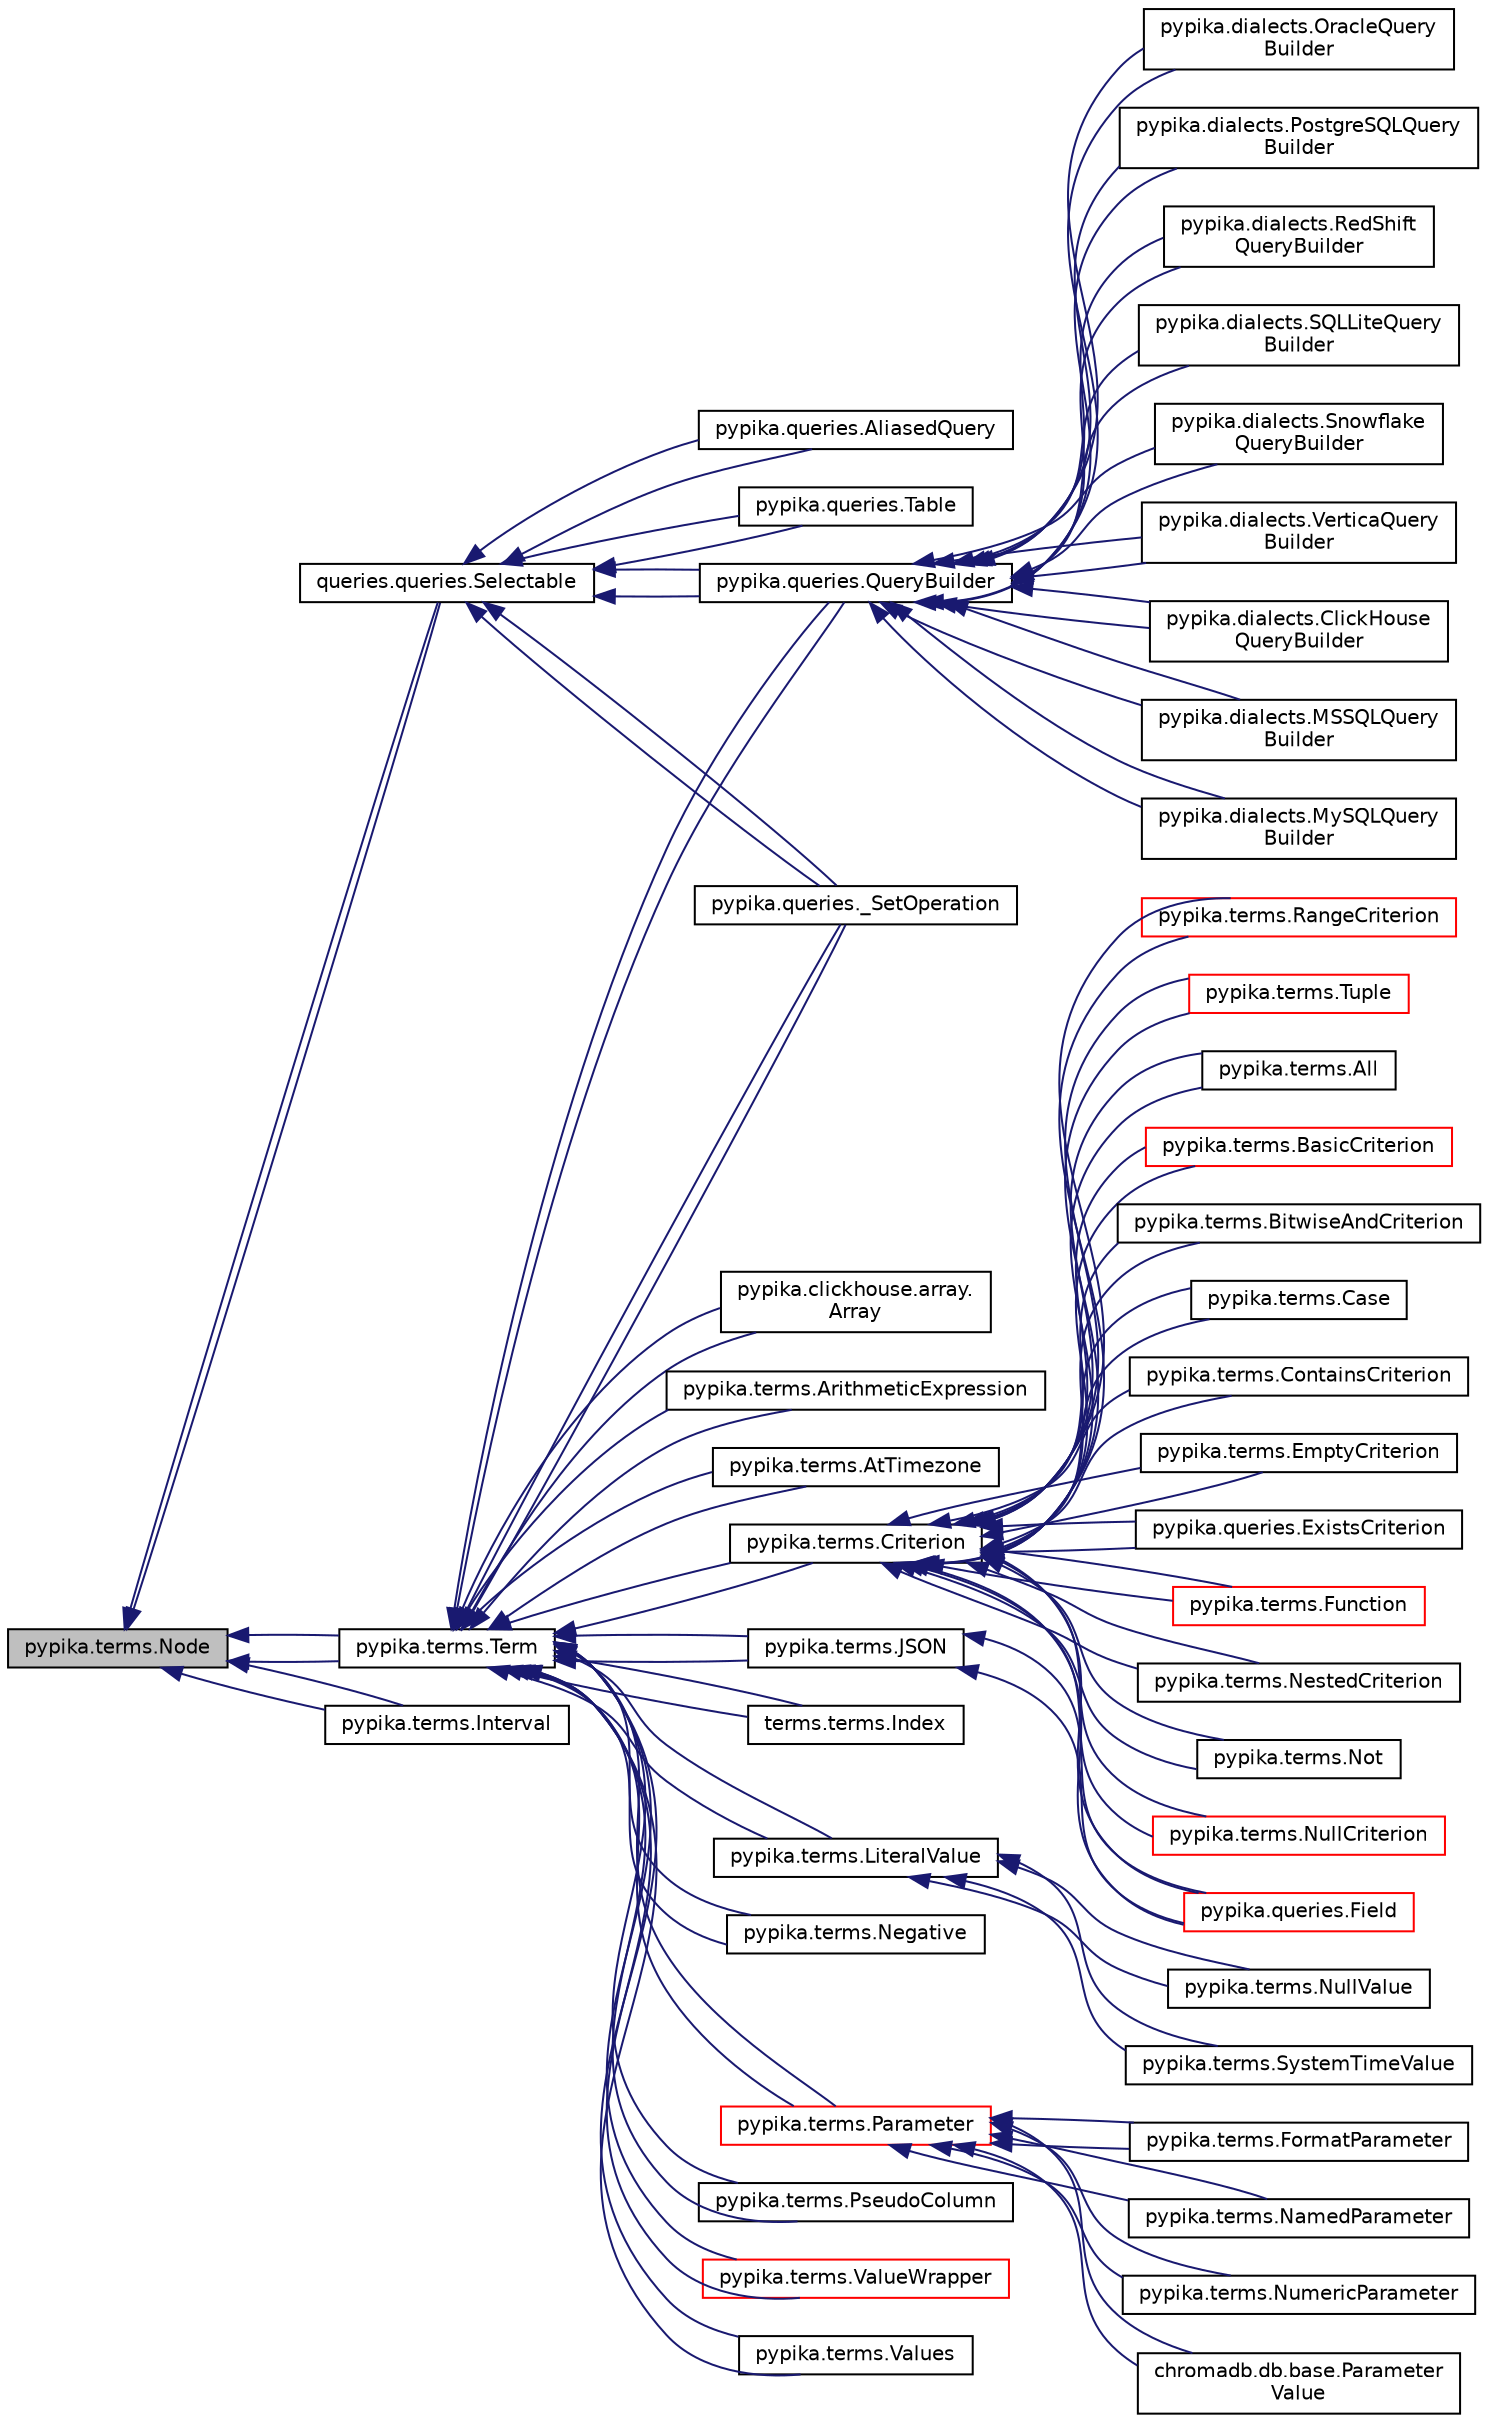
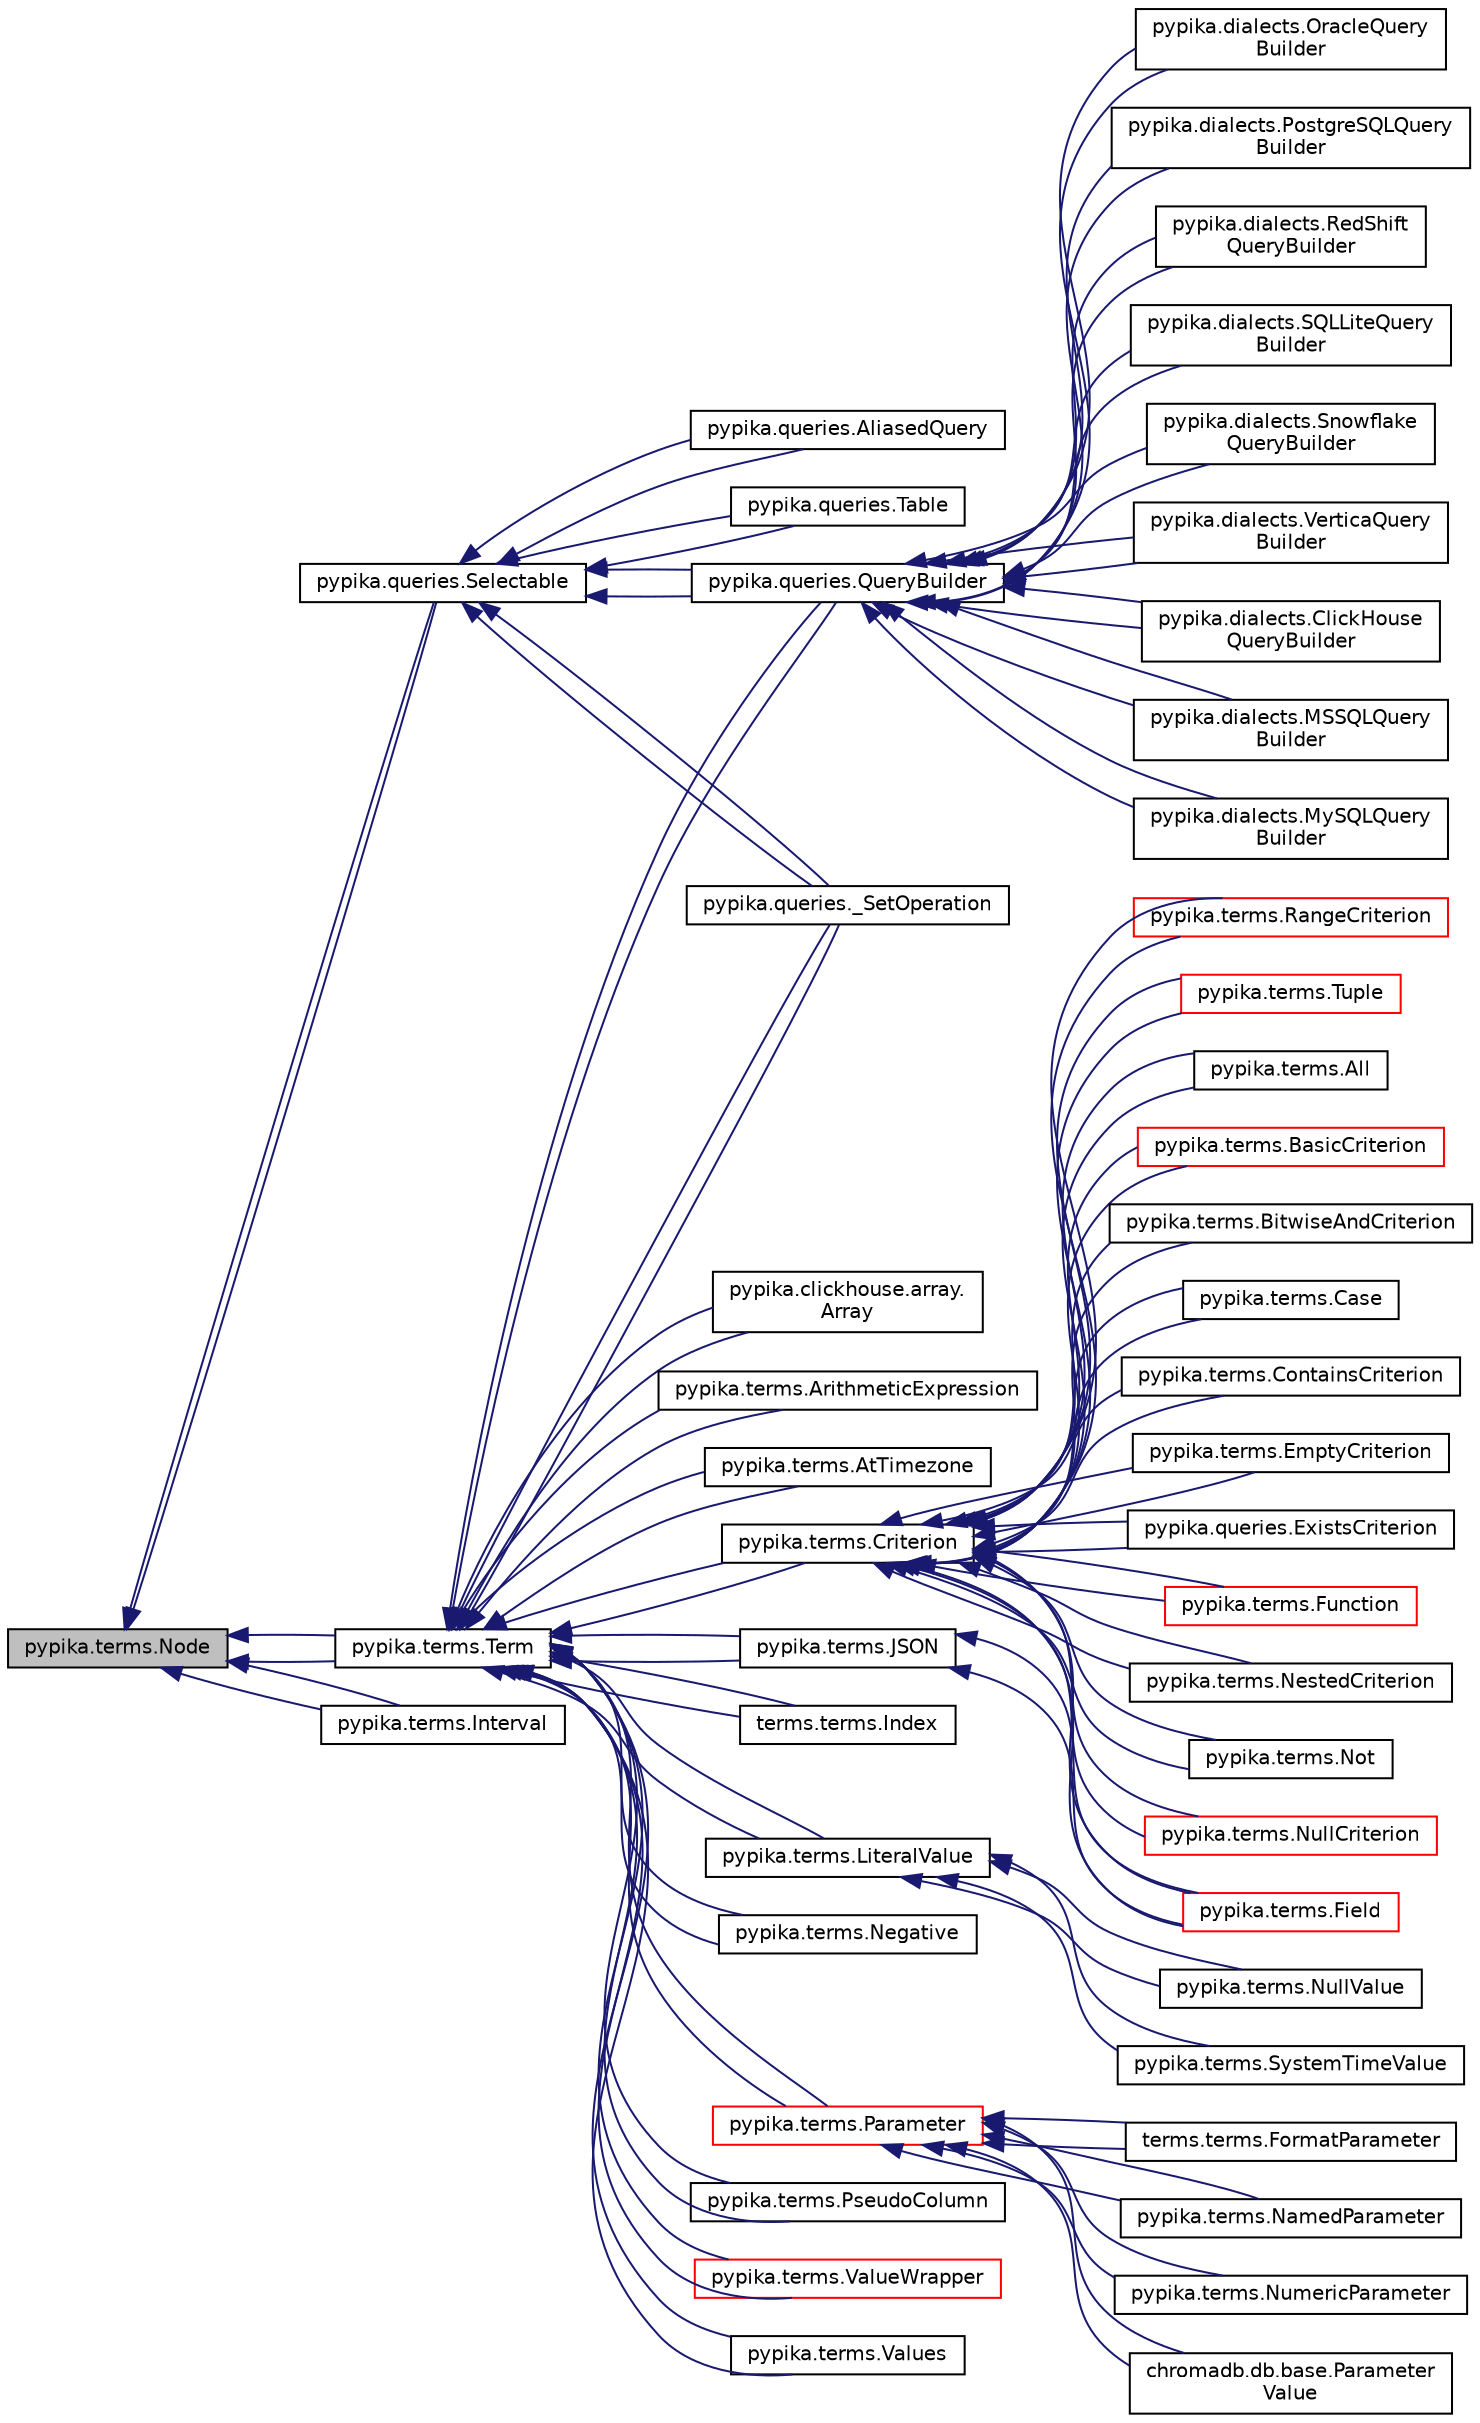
(447, 583) -> (443, 583)
(1299, 1912) -> (1291, 1912)
(1299, 2142) -> (1291, 2142)
